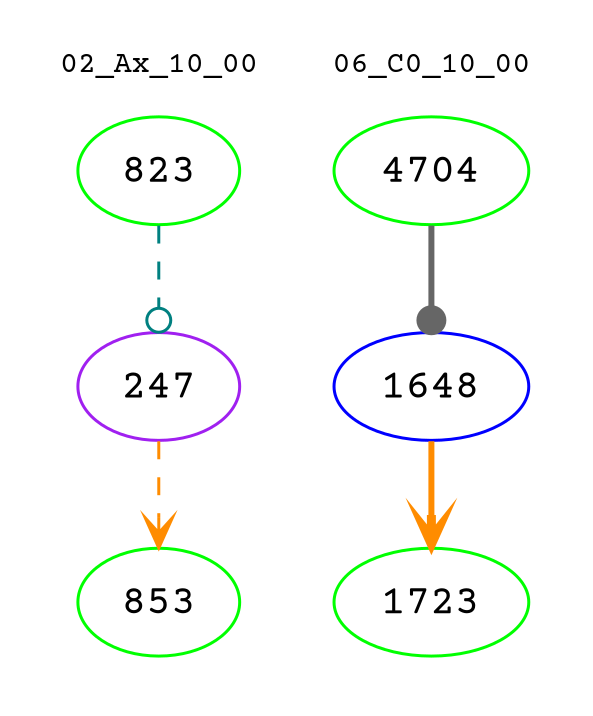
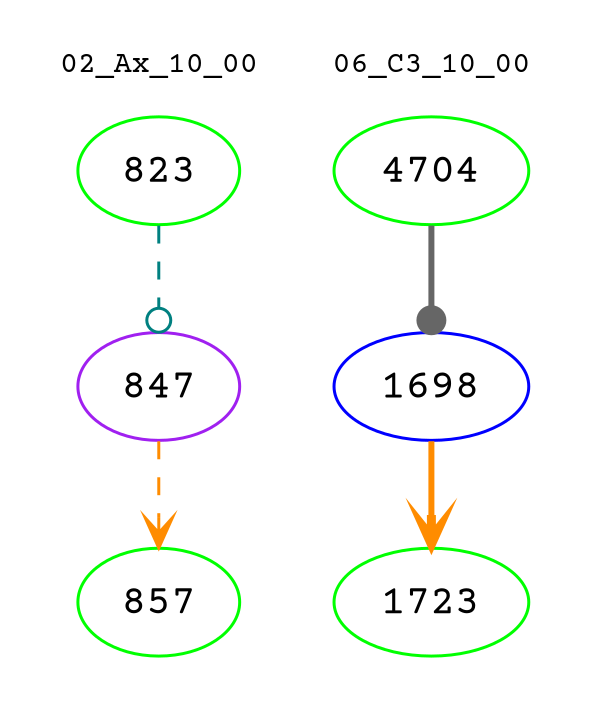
(433, 64) -> (433, 64)
(159, 386) -> (159, 386)
(431, 386) -> (431, 386)
(159, 602) -> (159, 602)
